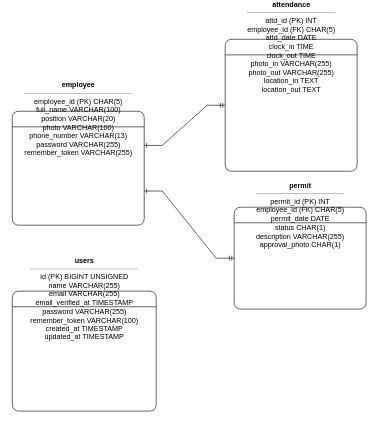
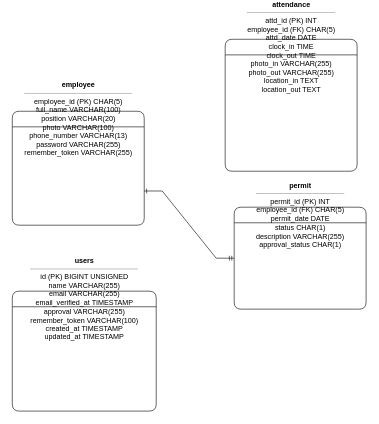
(185, 125) -> none
(301, 215) -> (301, 215)
(85, 299) -> (85, 299)
